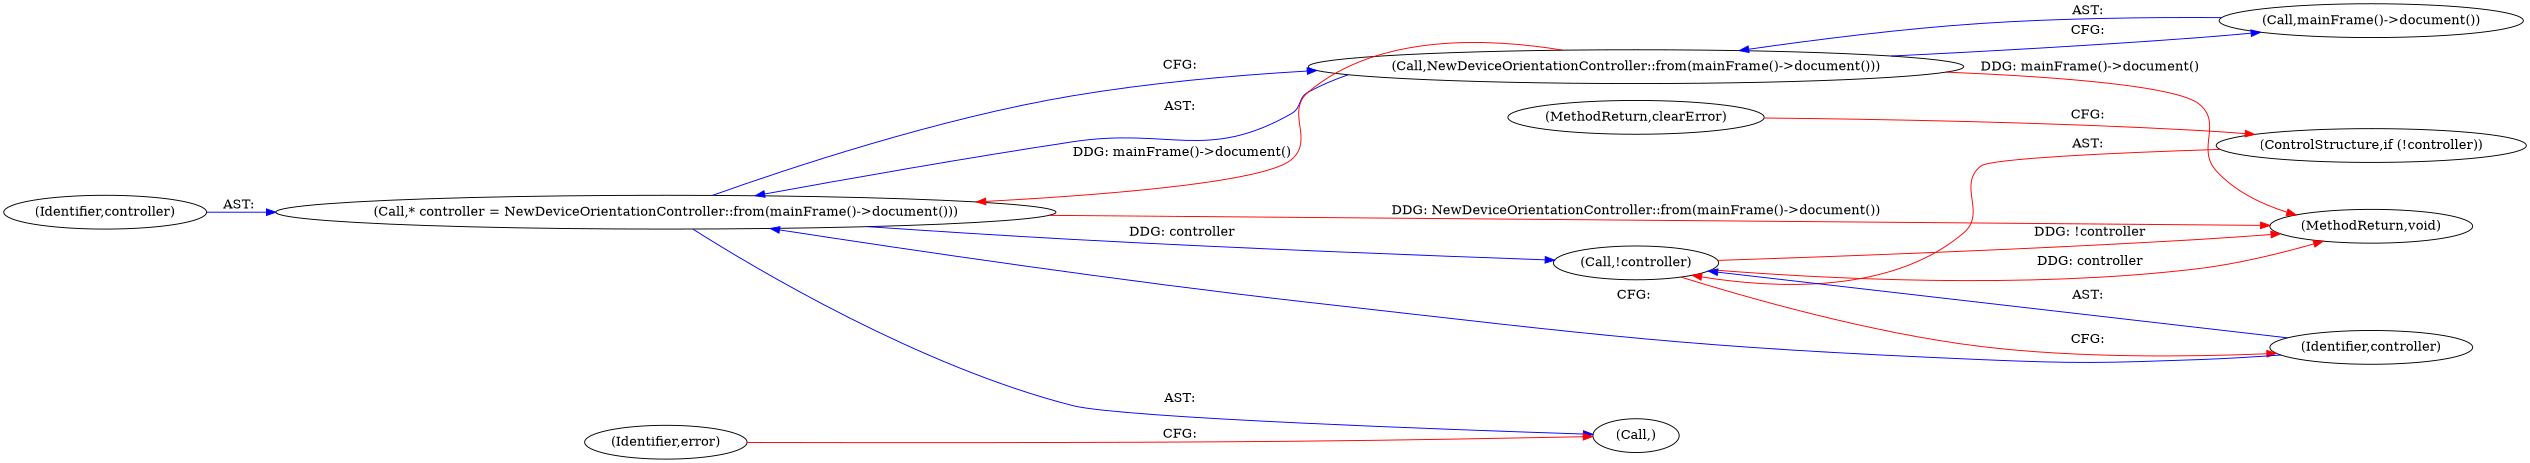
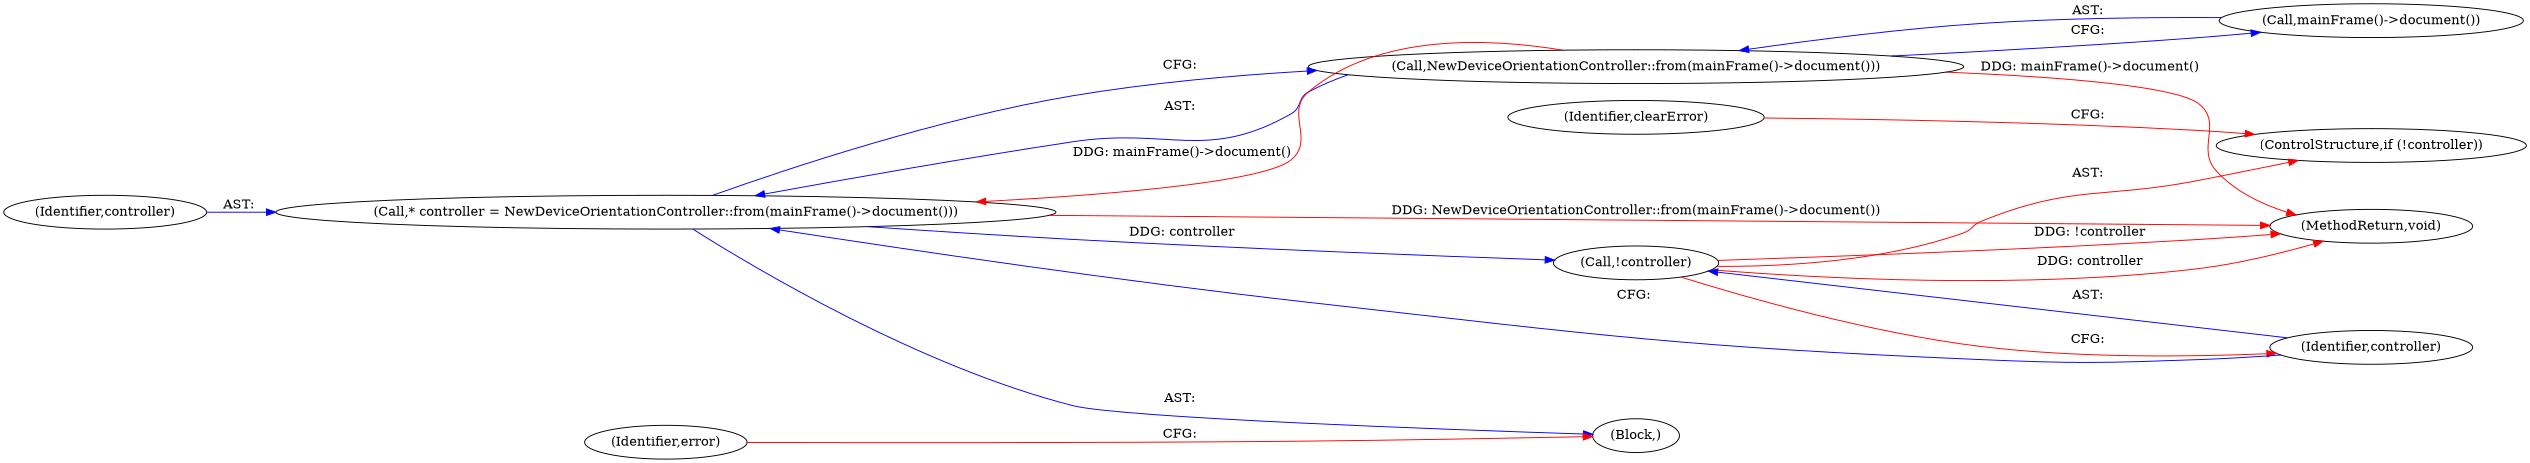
(1636, 117) -> (1636, 117)
(1973, 216) -> (2001, 214)
(1636, 436) -> (1636, 436)
